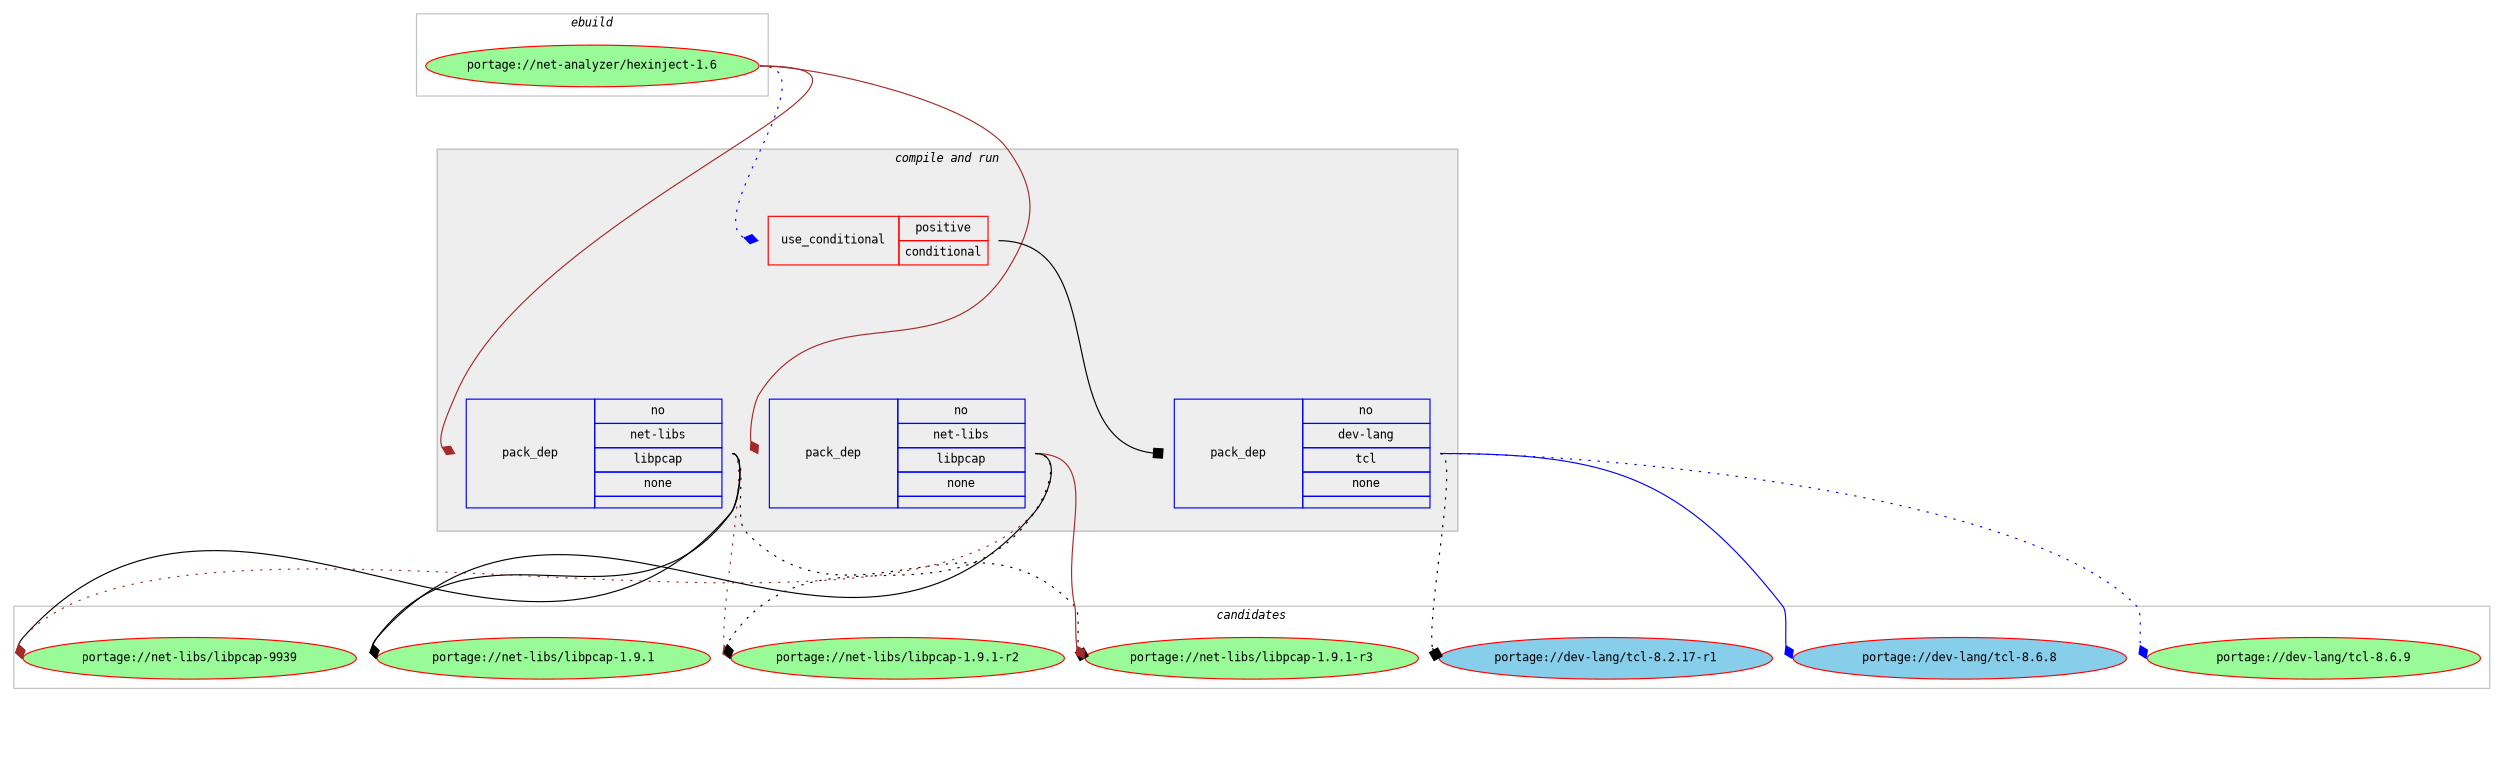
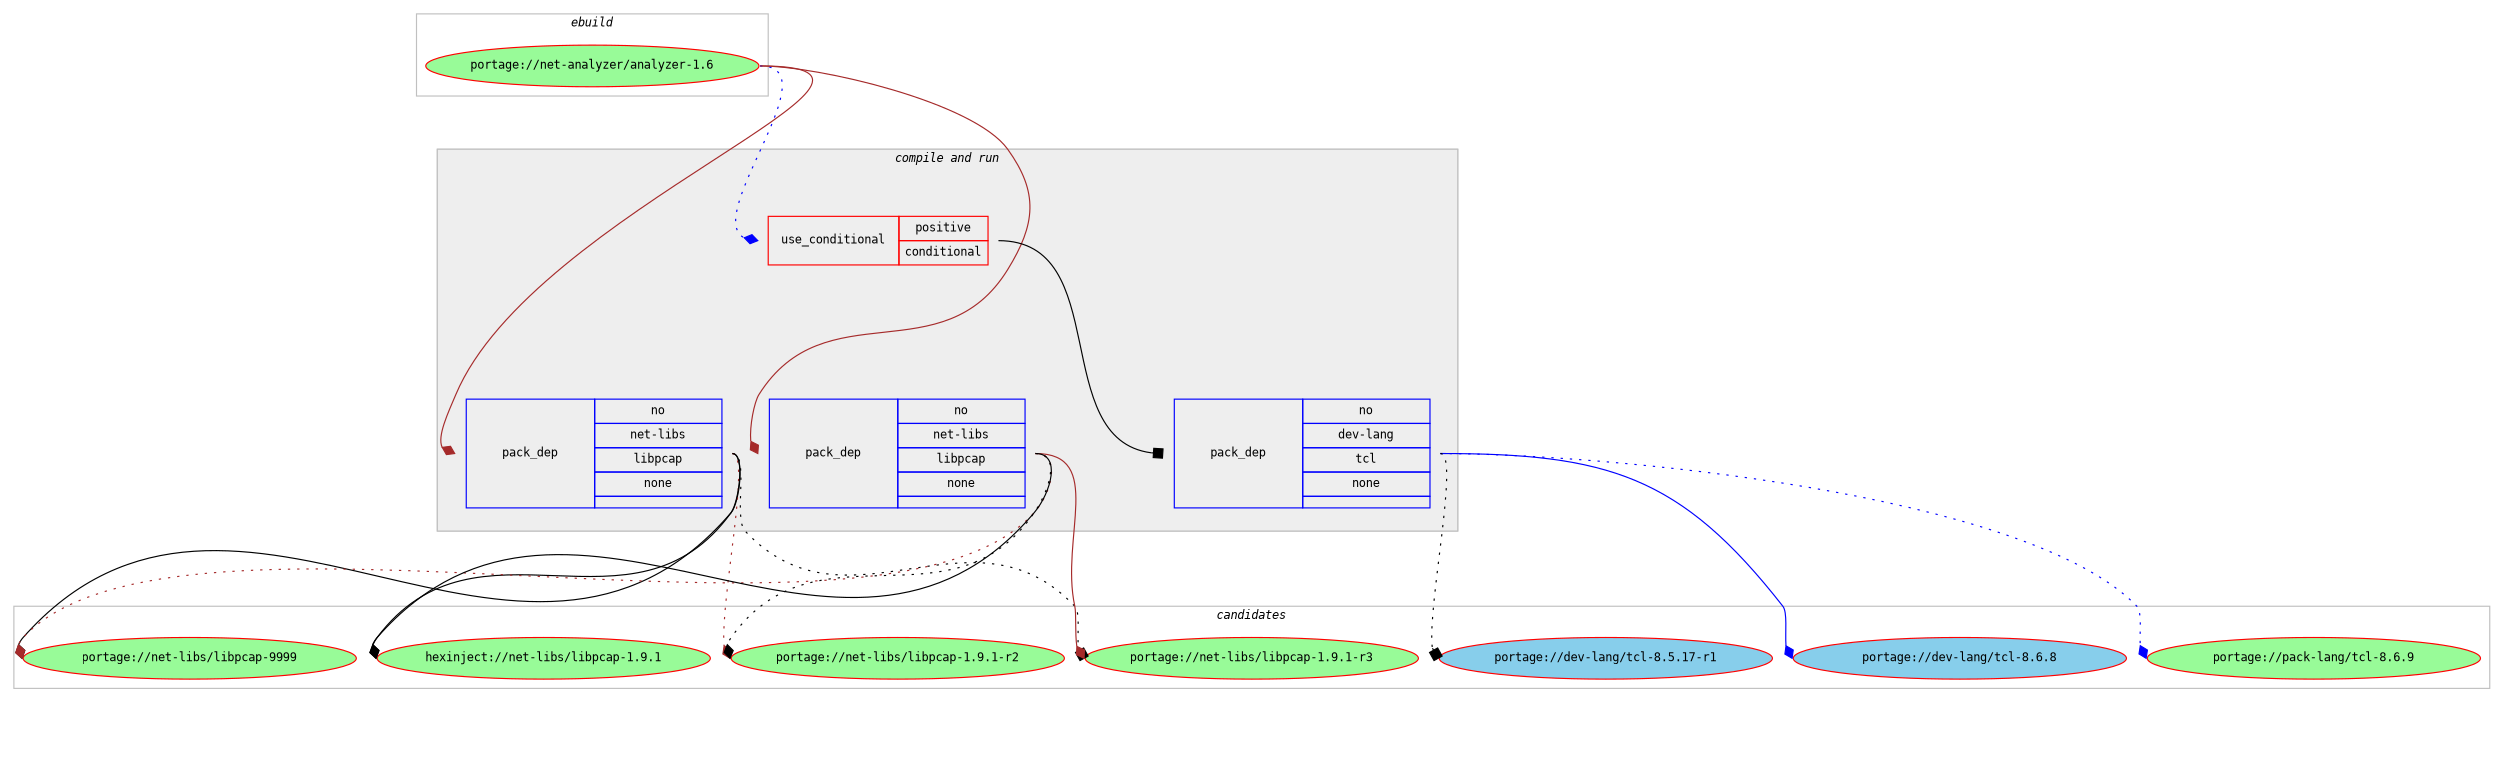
(592, 66) -> (592, 66)
(190, 658) -> (190, 658)
(544, 658) -> (544, 658)
(1606, 658) -> (1606, 658)
(2314, 658) -> (2314, 658)
